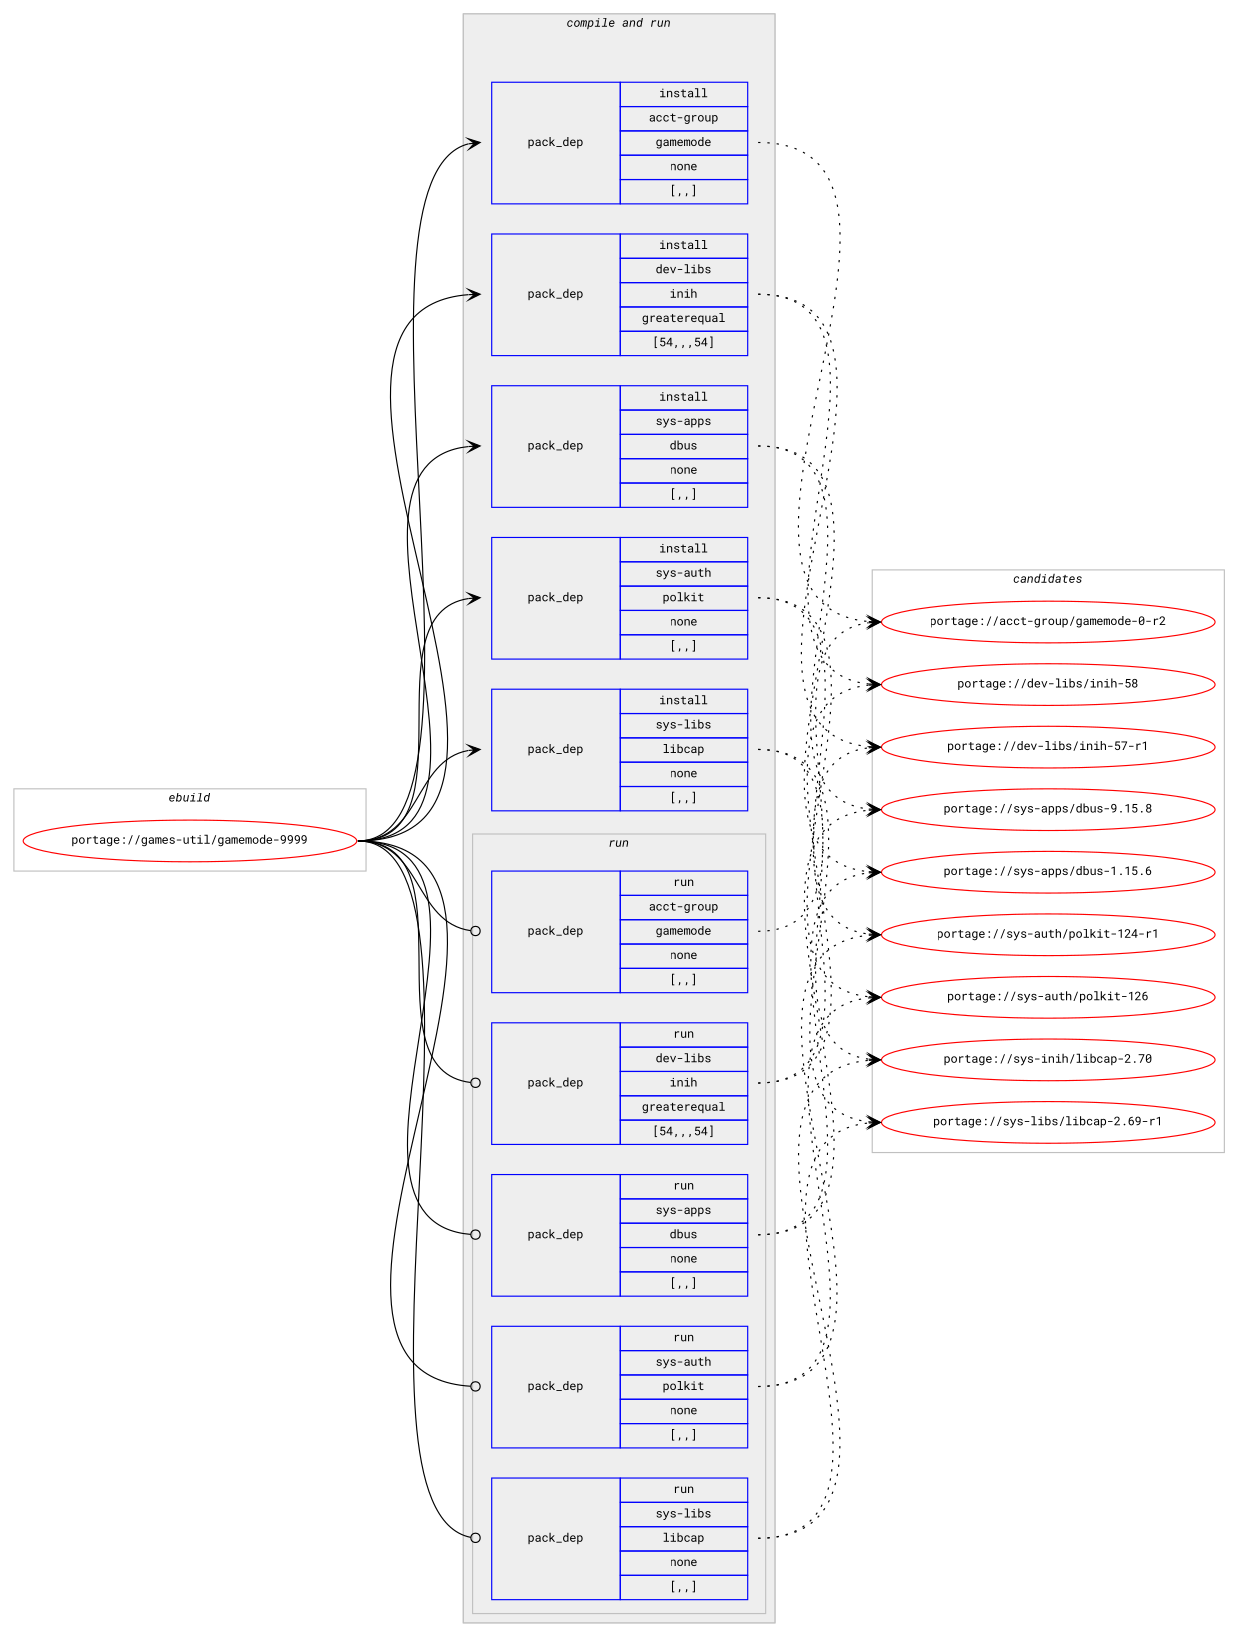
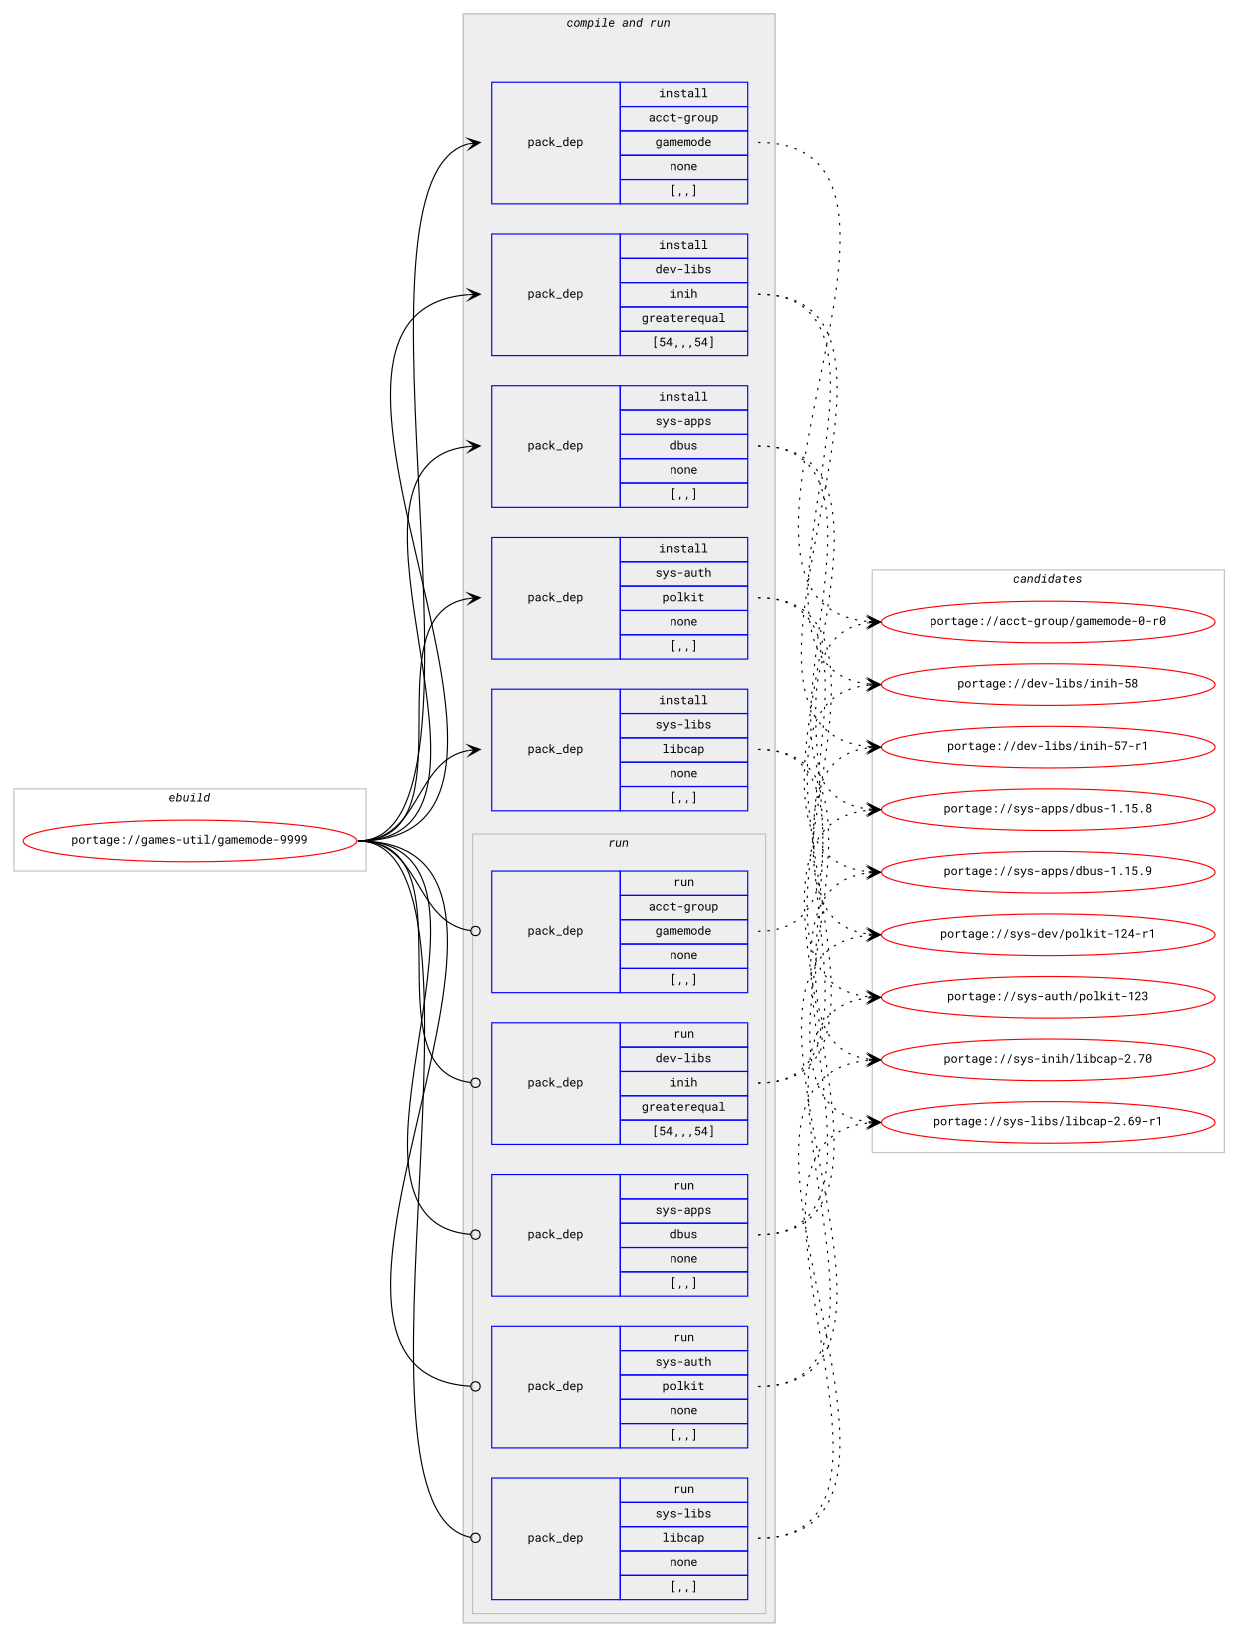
(1048, 622) -> (1048, 622)
(1048, 810) -> (1048, 810)
(1048, 872) -> (1048, 872)
(1048, 935) -> (1048, 935)
(1048, 997) -> (1048, 997)
